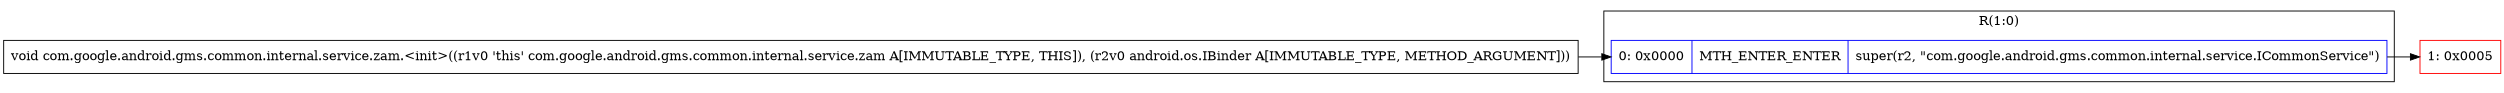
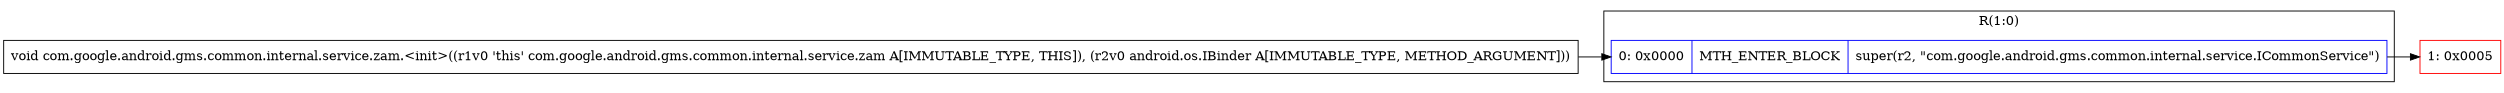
(1770, 56) -> (1770, 56)
